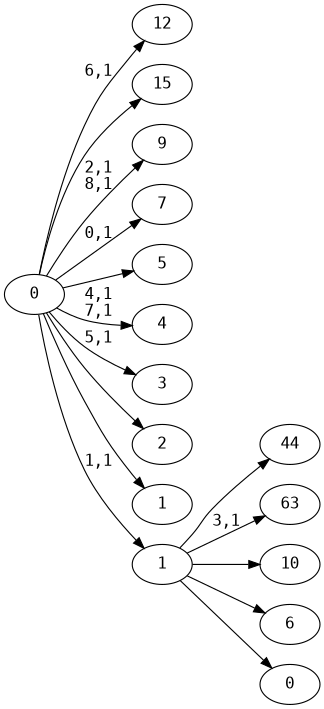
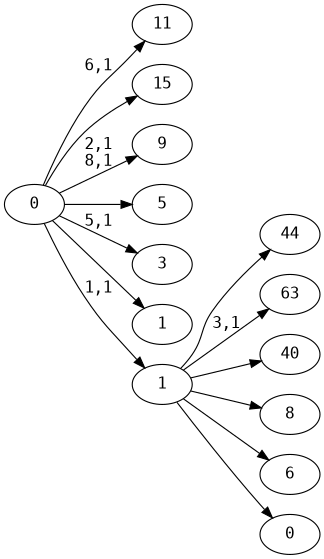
(162, 24) -> (162, 24)
(162, 204) -> none
(162, 324) -> none
none -> (290, 414)
(162, 444) -> none
(290, 564) -> (290, 354)
